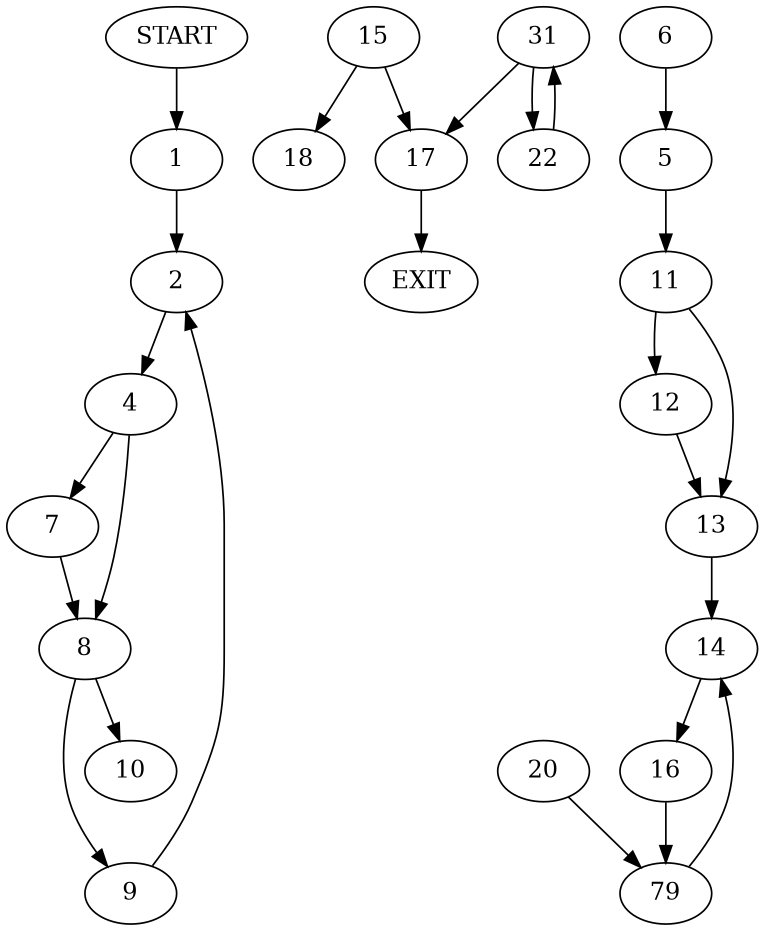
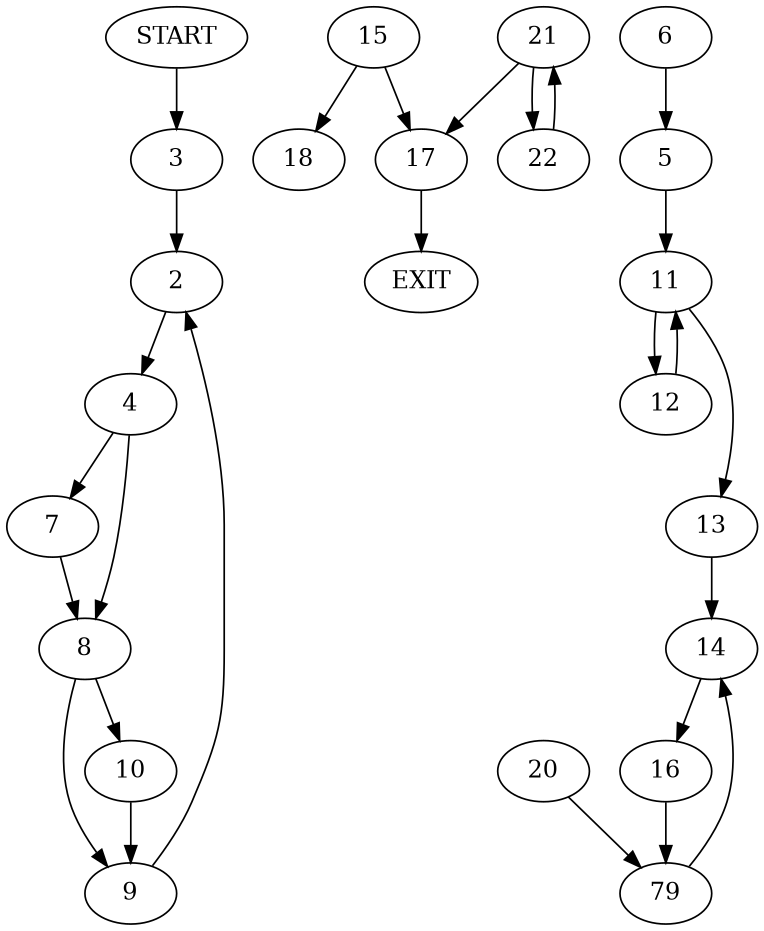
(544, 37) -> (544, 37)
(177, 160) -> (177, 160)
(686, 457) -> (677, 352)
none -> (131, 824)
